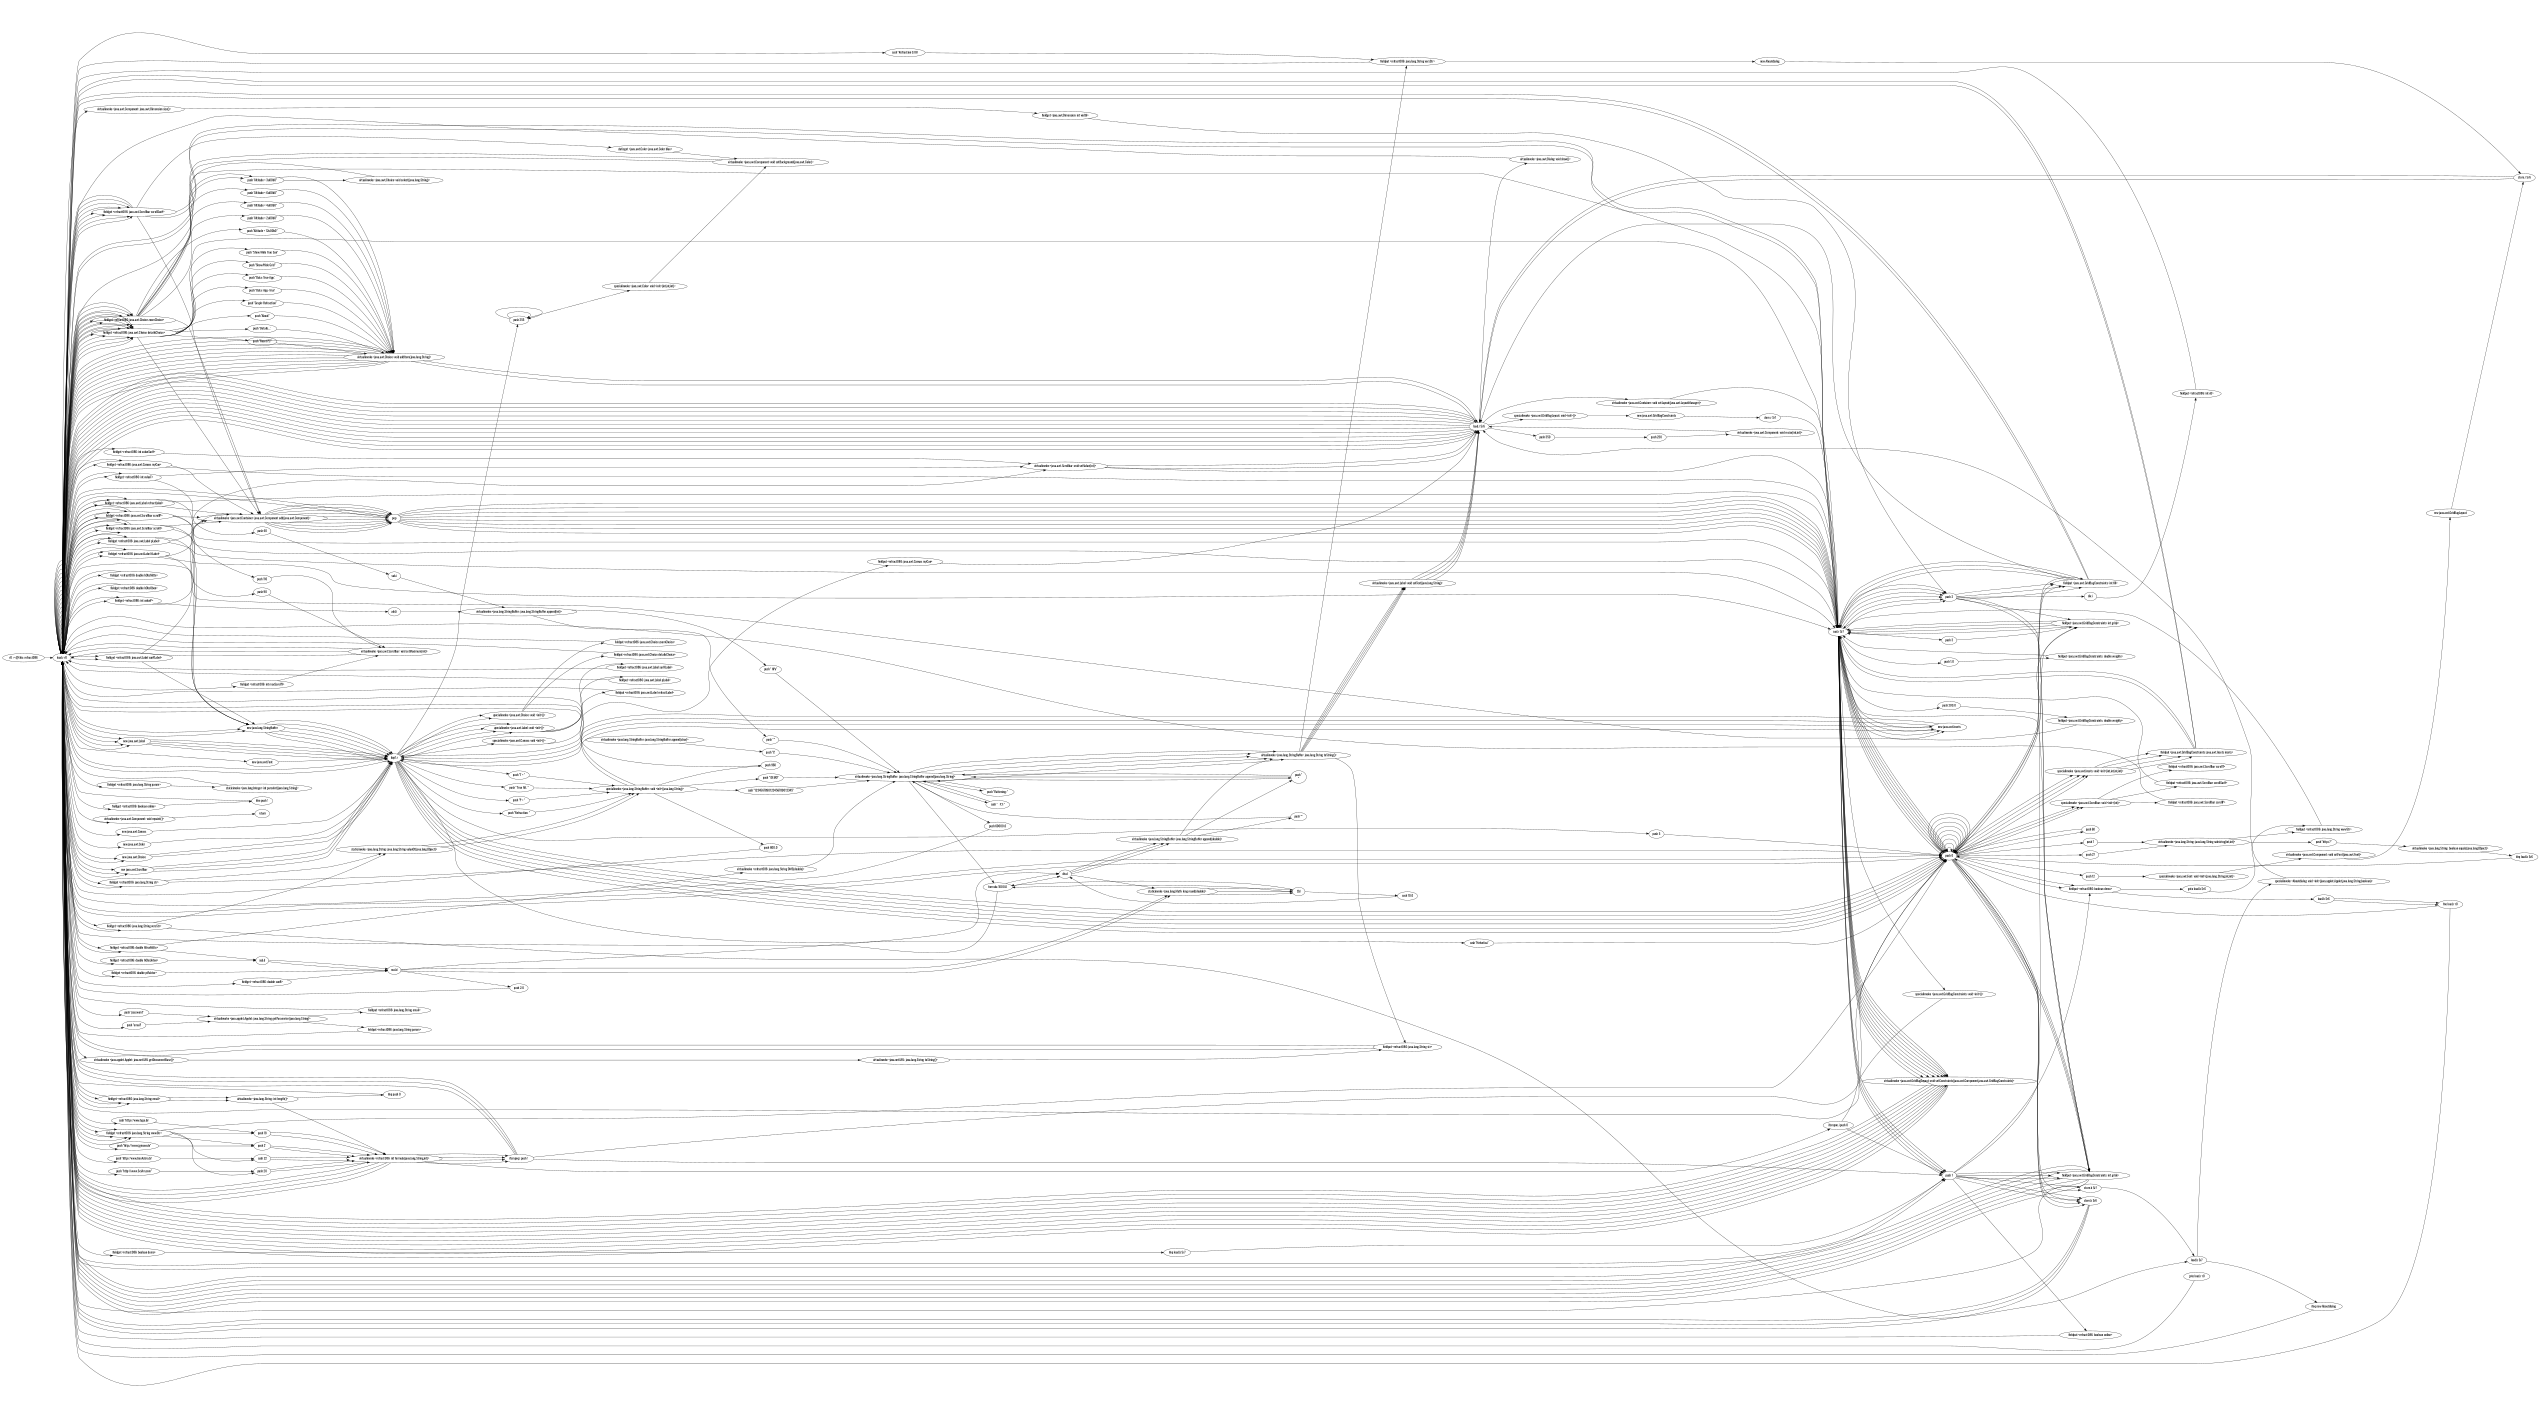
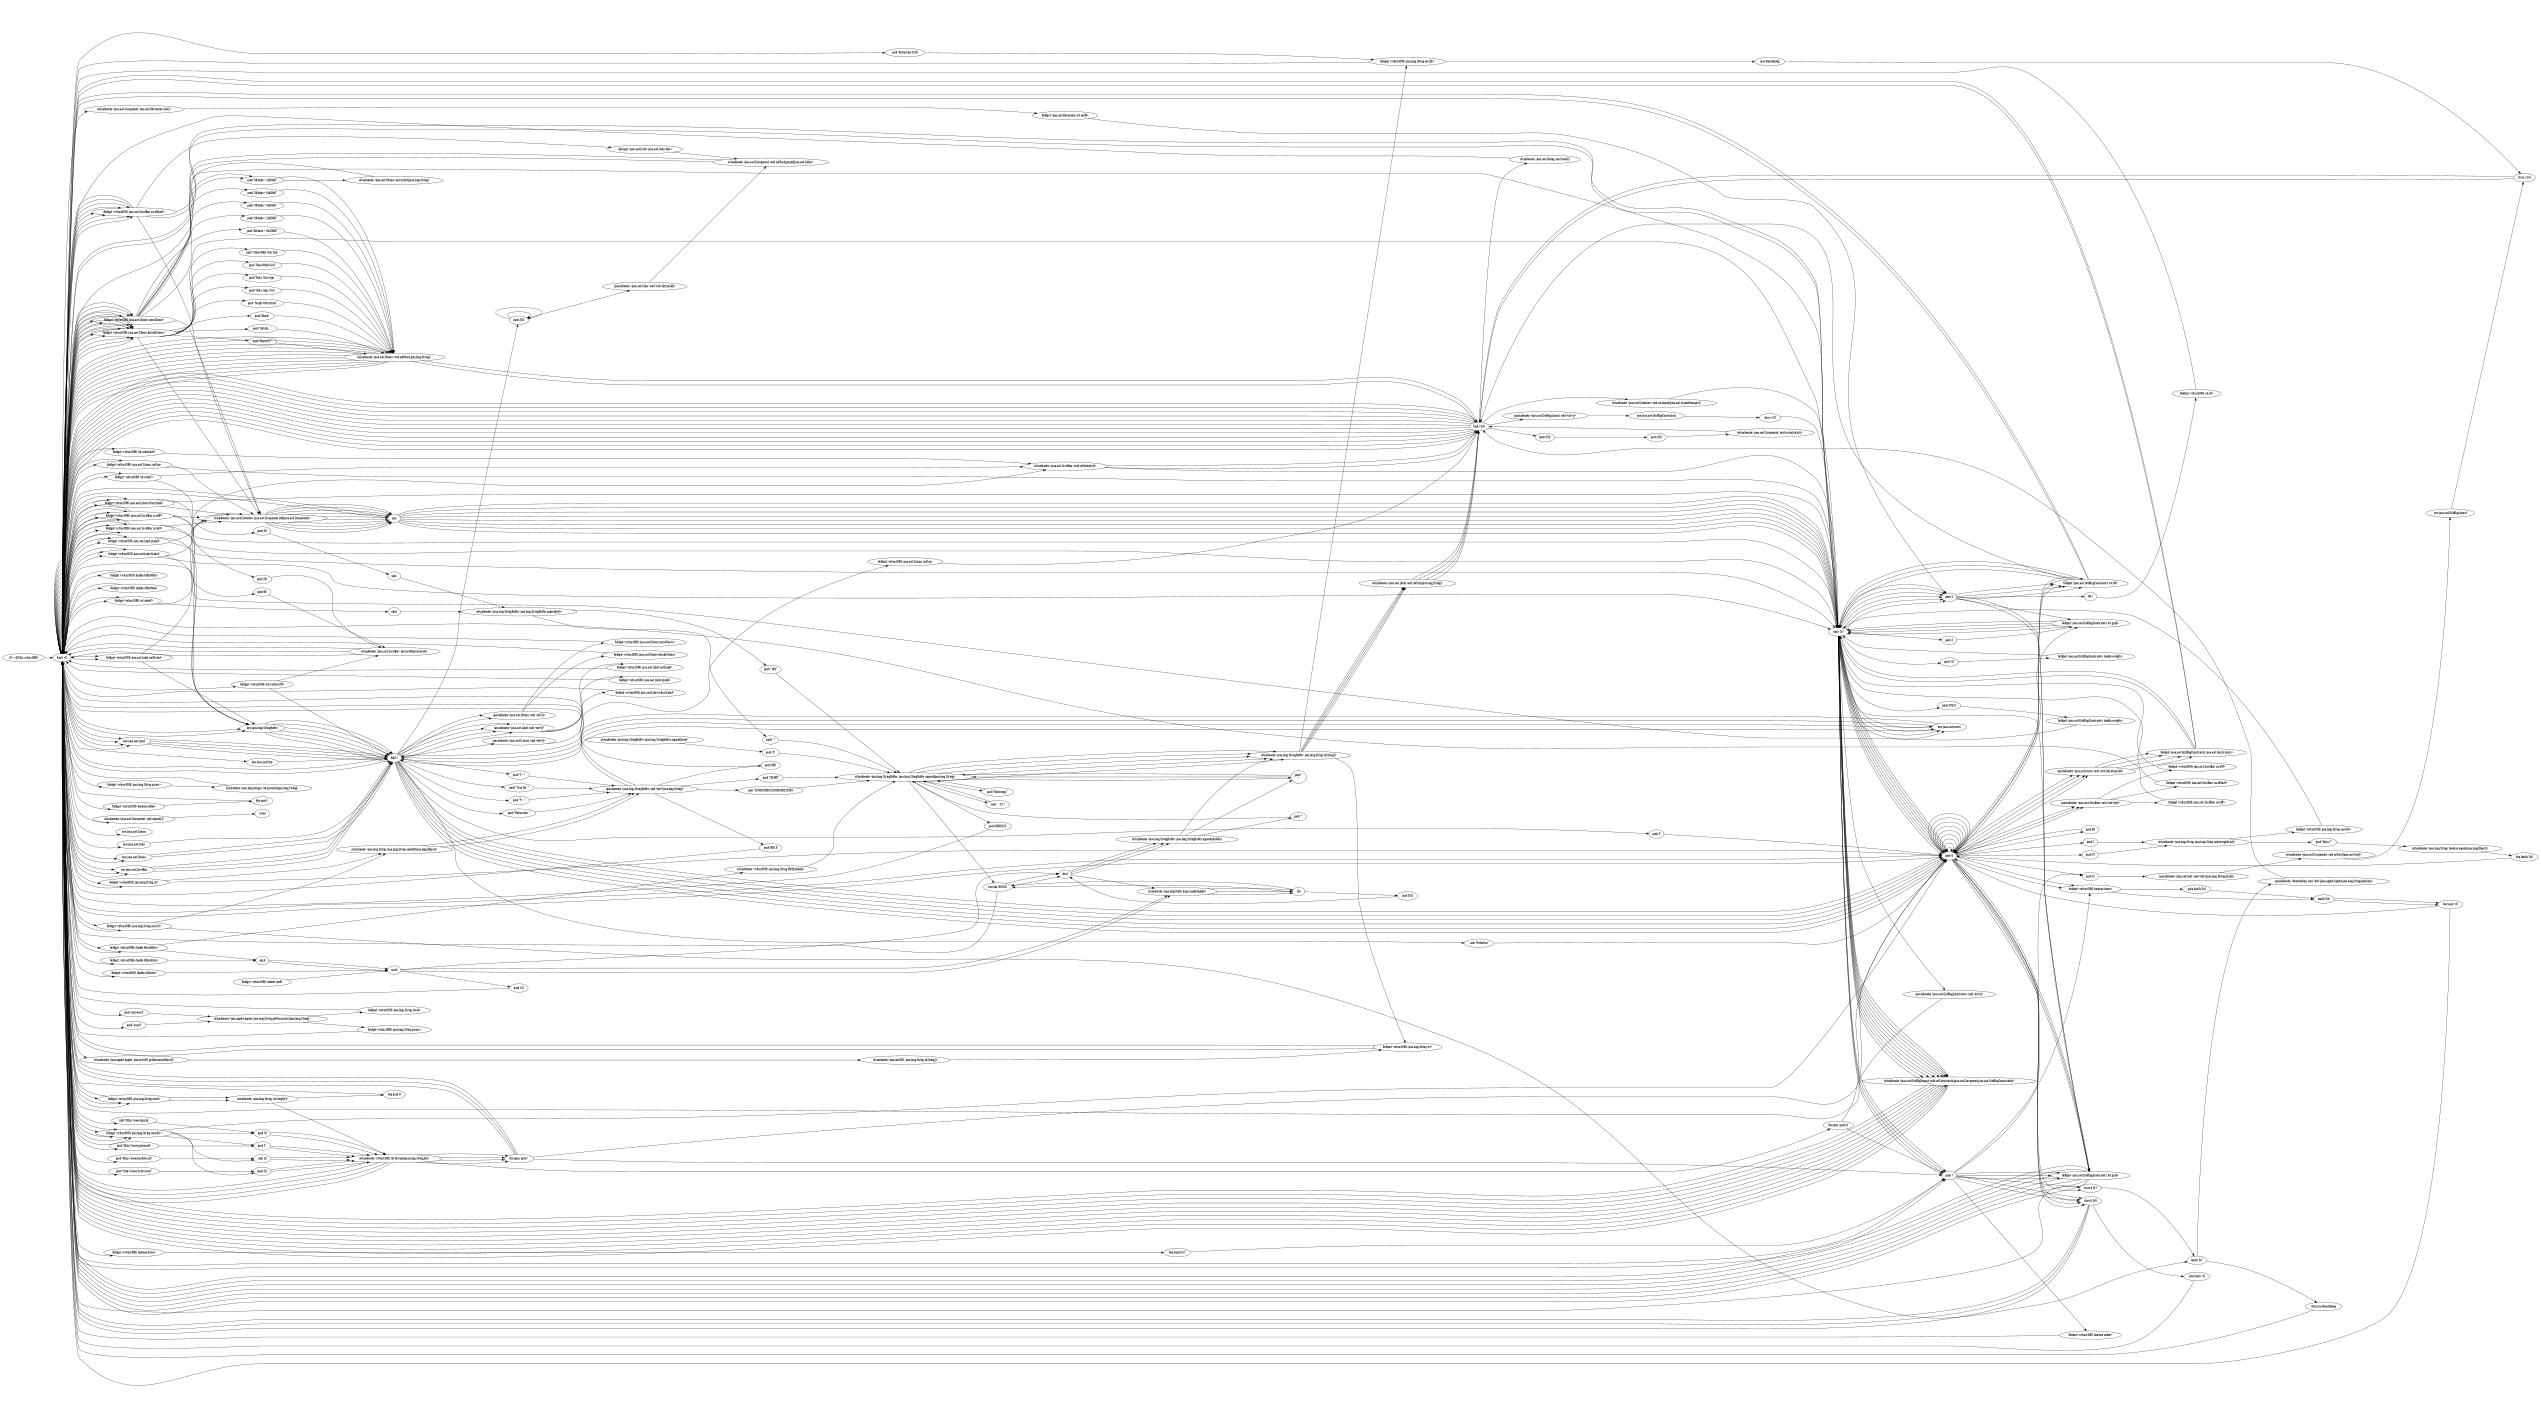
none -> (2018, 684)
(282, 824) -> (328, 721)
(2253, 857) -> (2261, 894)
(2040, 910) -> (2038, 981)
(77, 969) -> none
none -> (2128, 1253)
